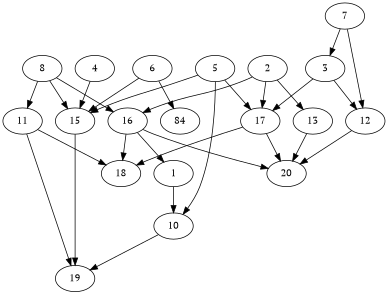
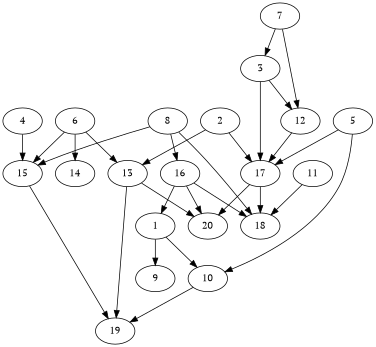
(34, 91) -> (214, 169)
(147, 92) -> none
(201, 94) -> none
(180, 121) -> (75, 174)
(329, 145) -> (283, 144)
none -> (101, 147)
(48, 196) -> (122, 249)
none -> (155, 279)
